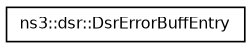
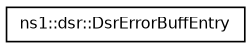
(126, 24) -> (126, 24)
